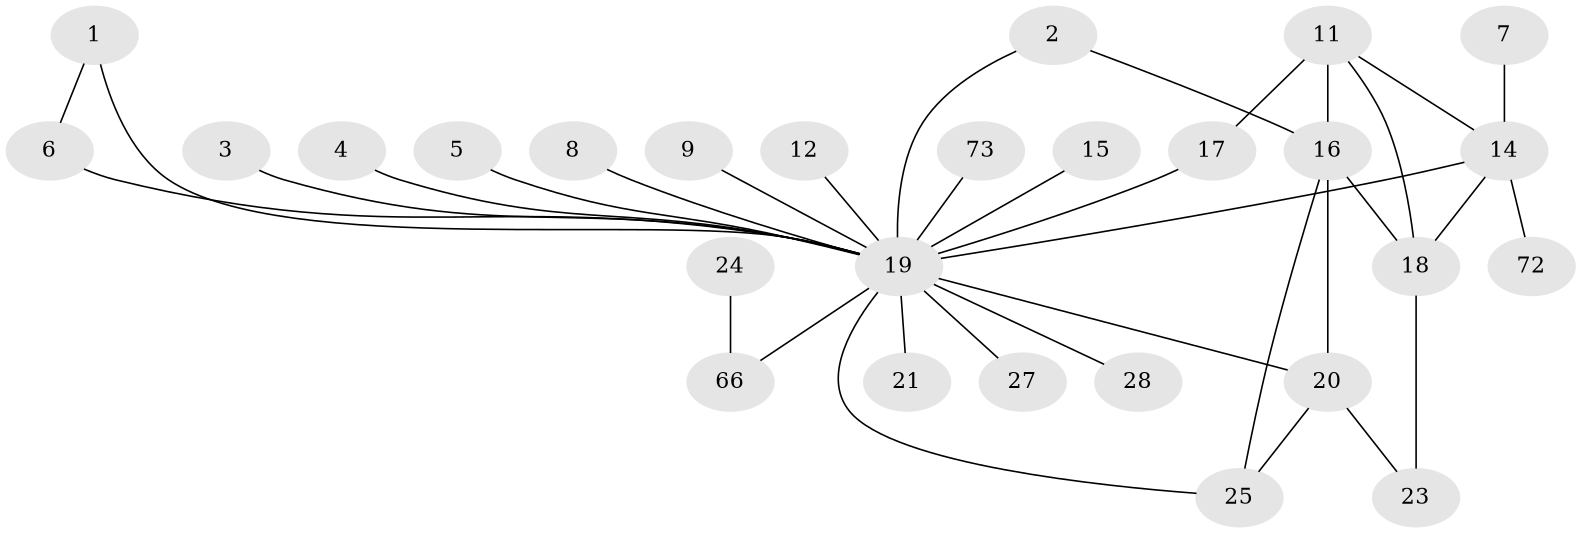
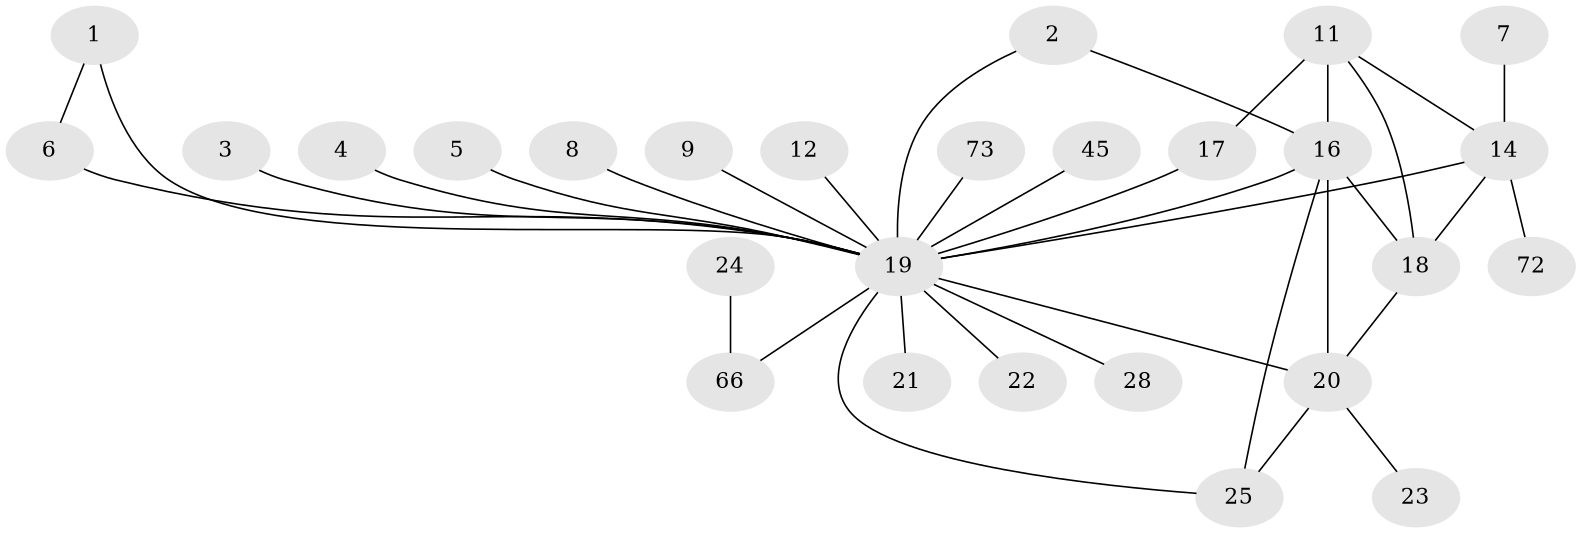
(1097, 151) -> (1097, 151)
none -> (1164, 211)
(1023, 382) -> (1023, 382)
(1416, 382) -> (1372, 324)
